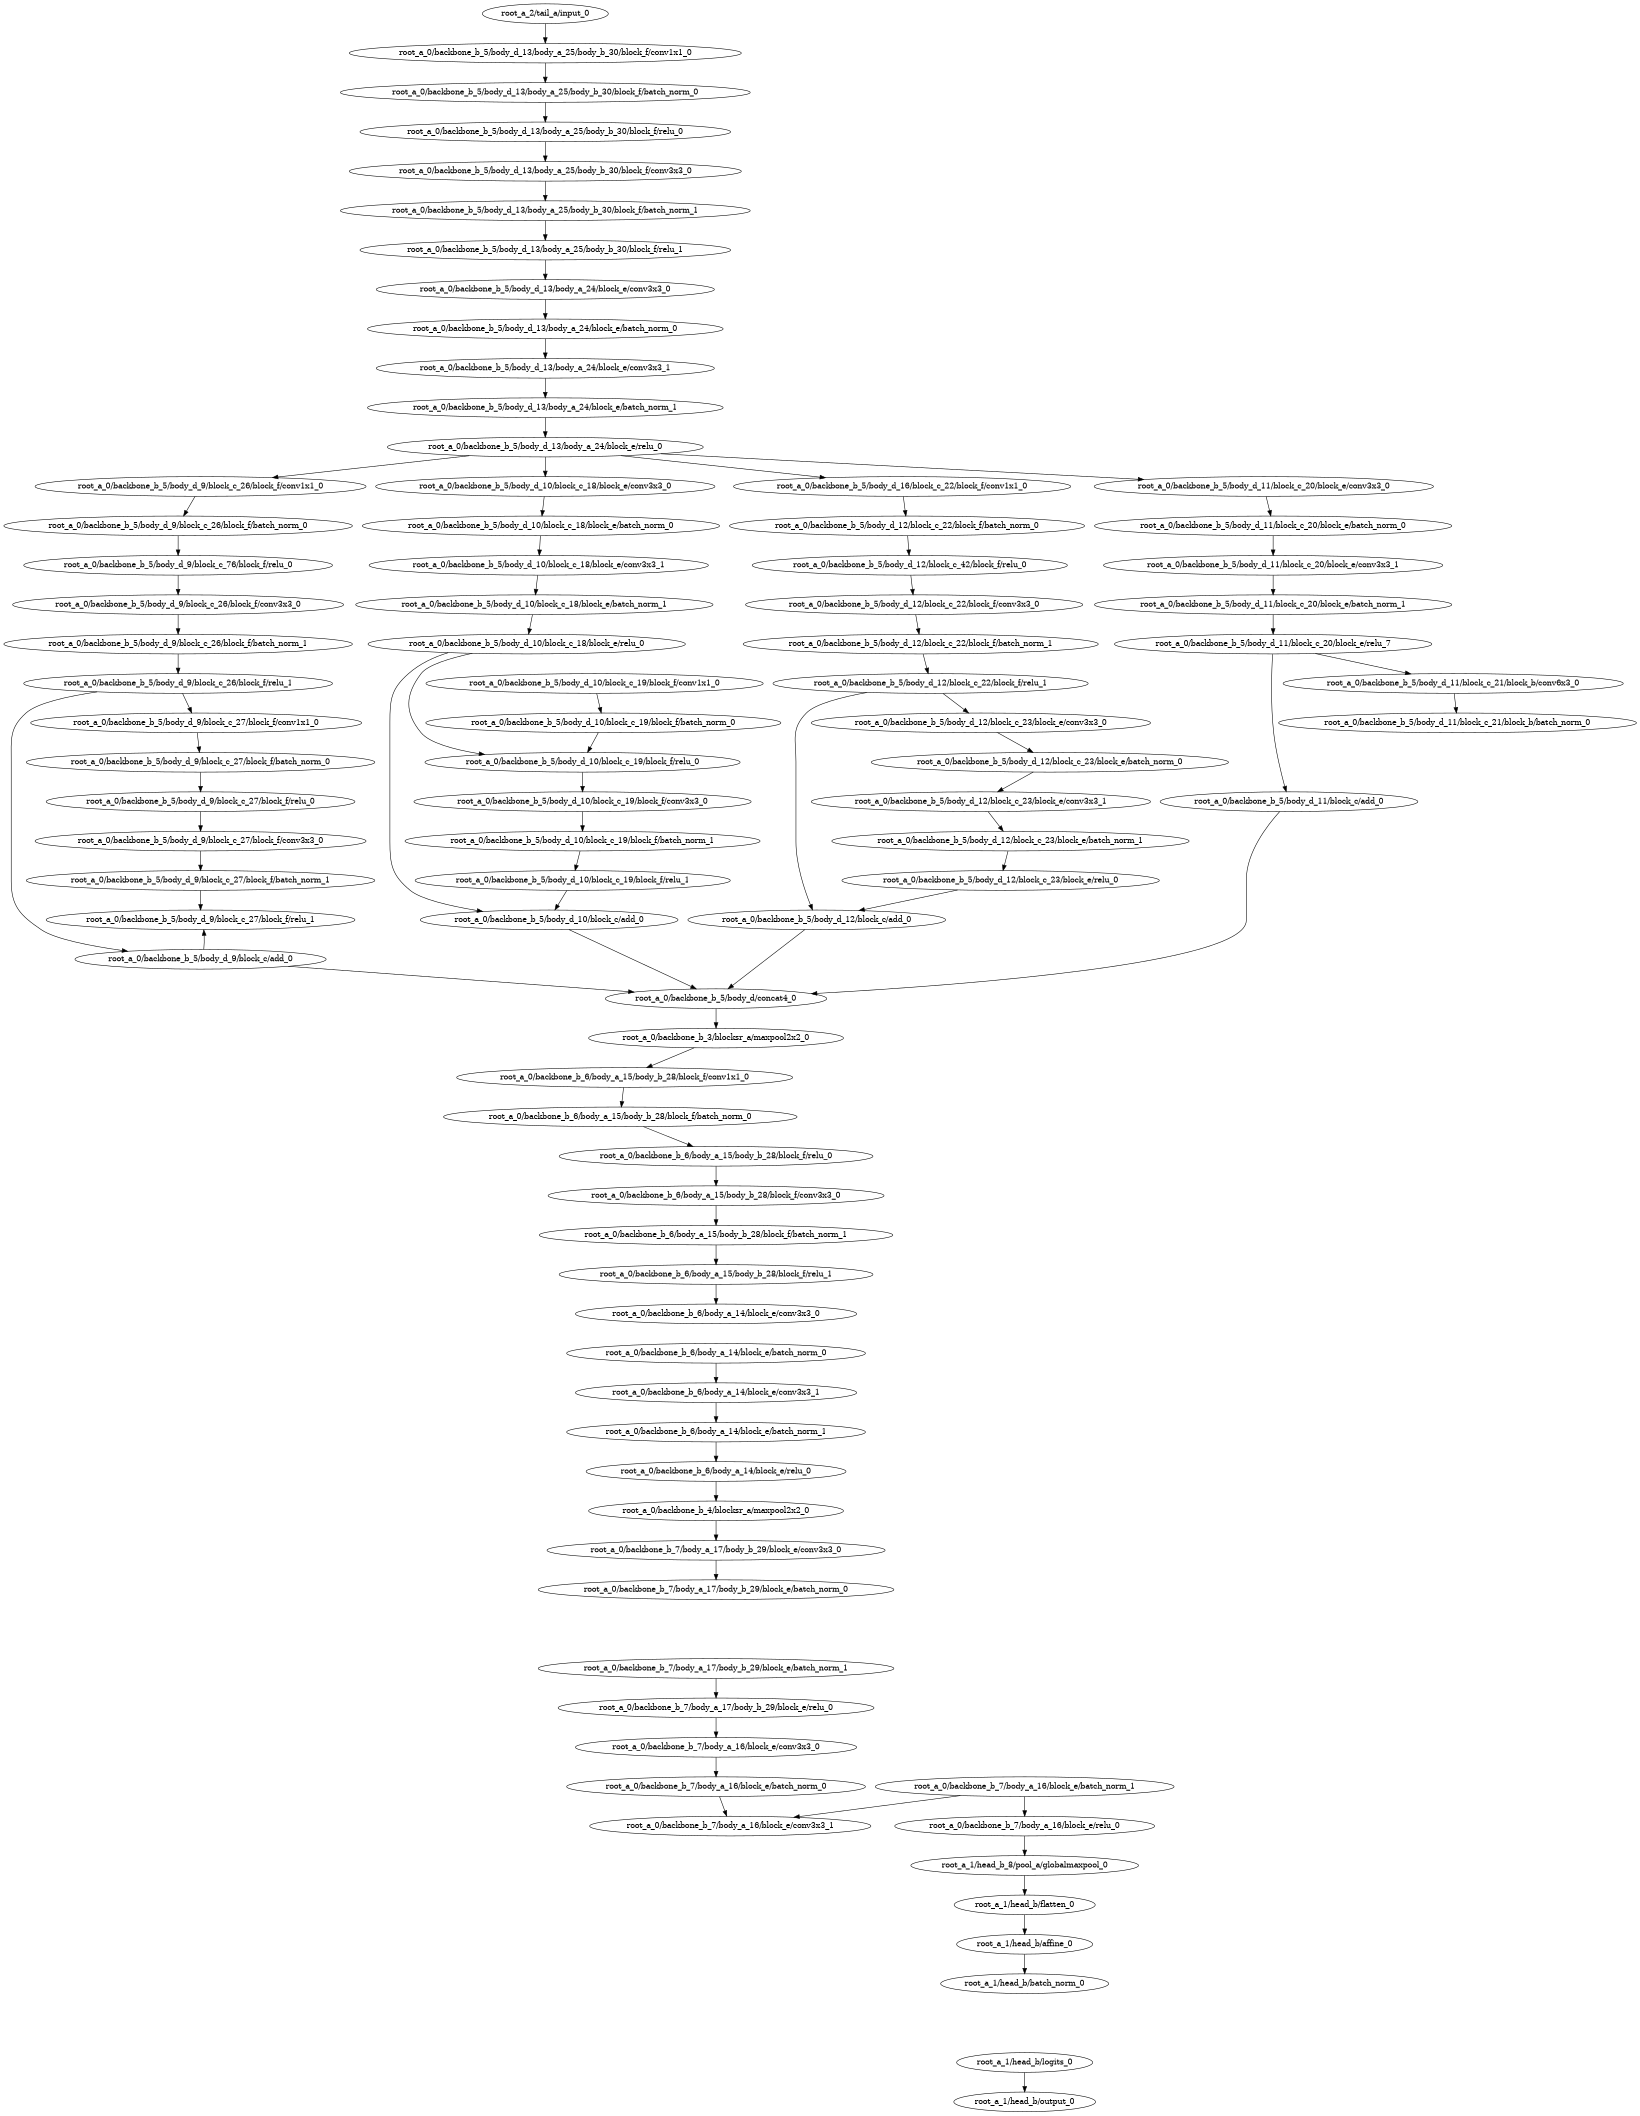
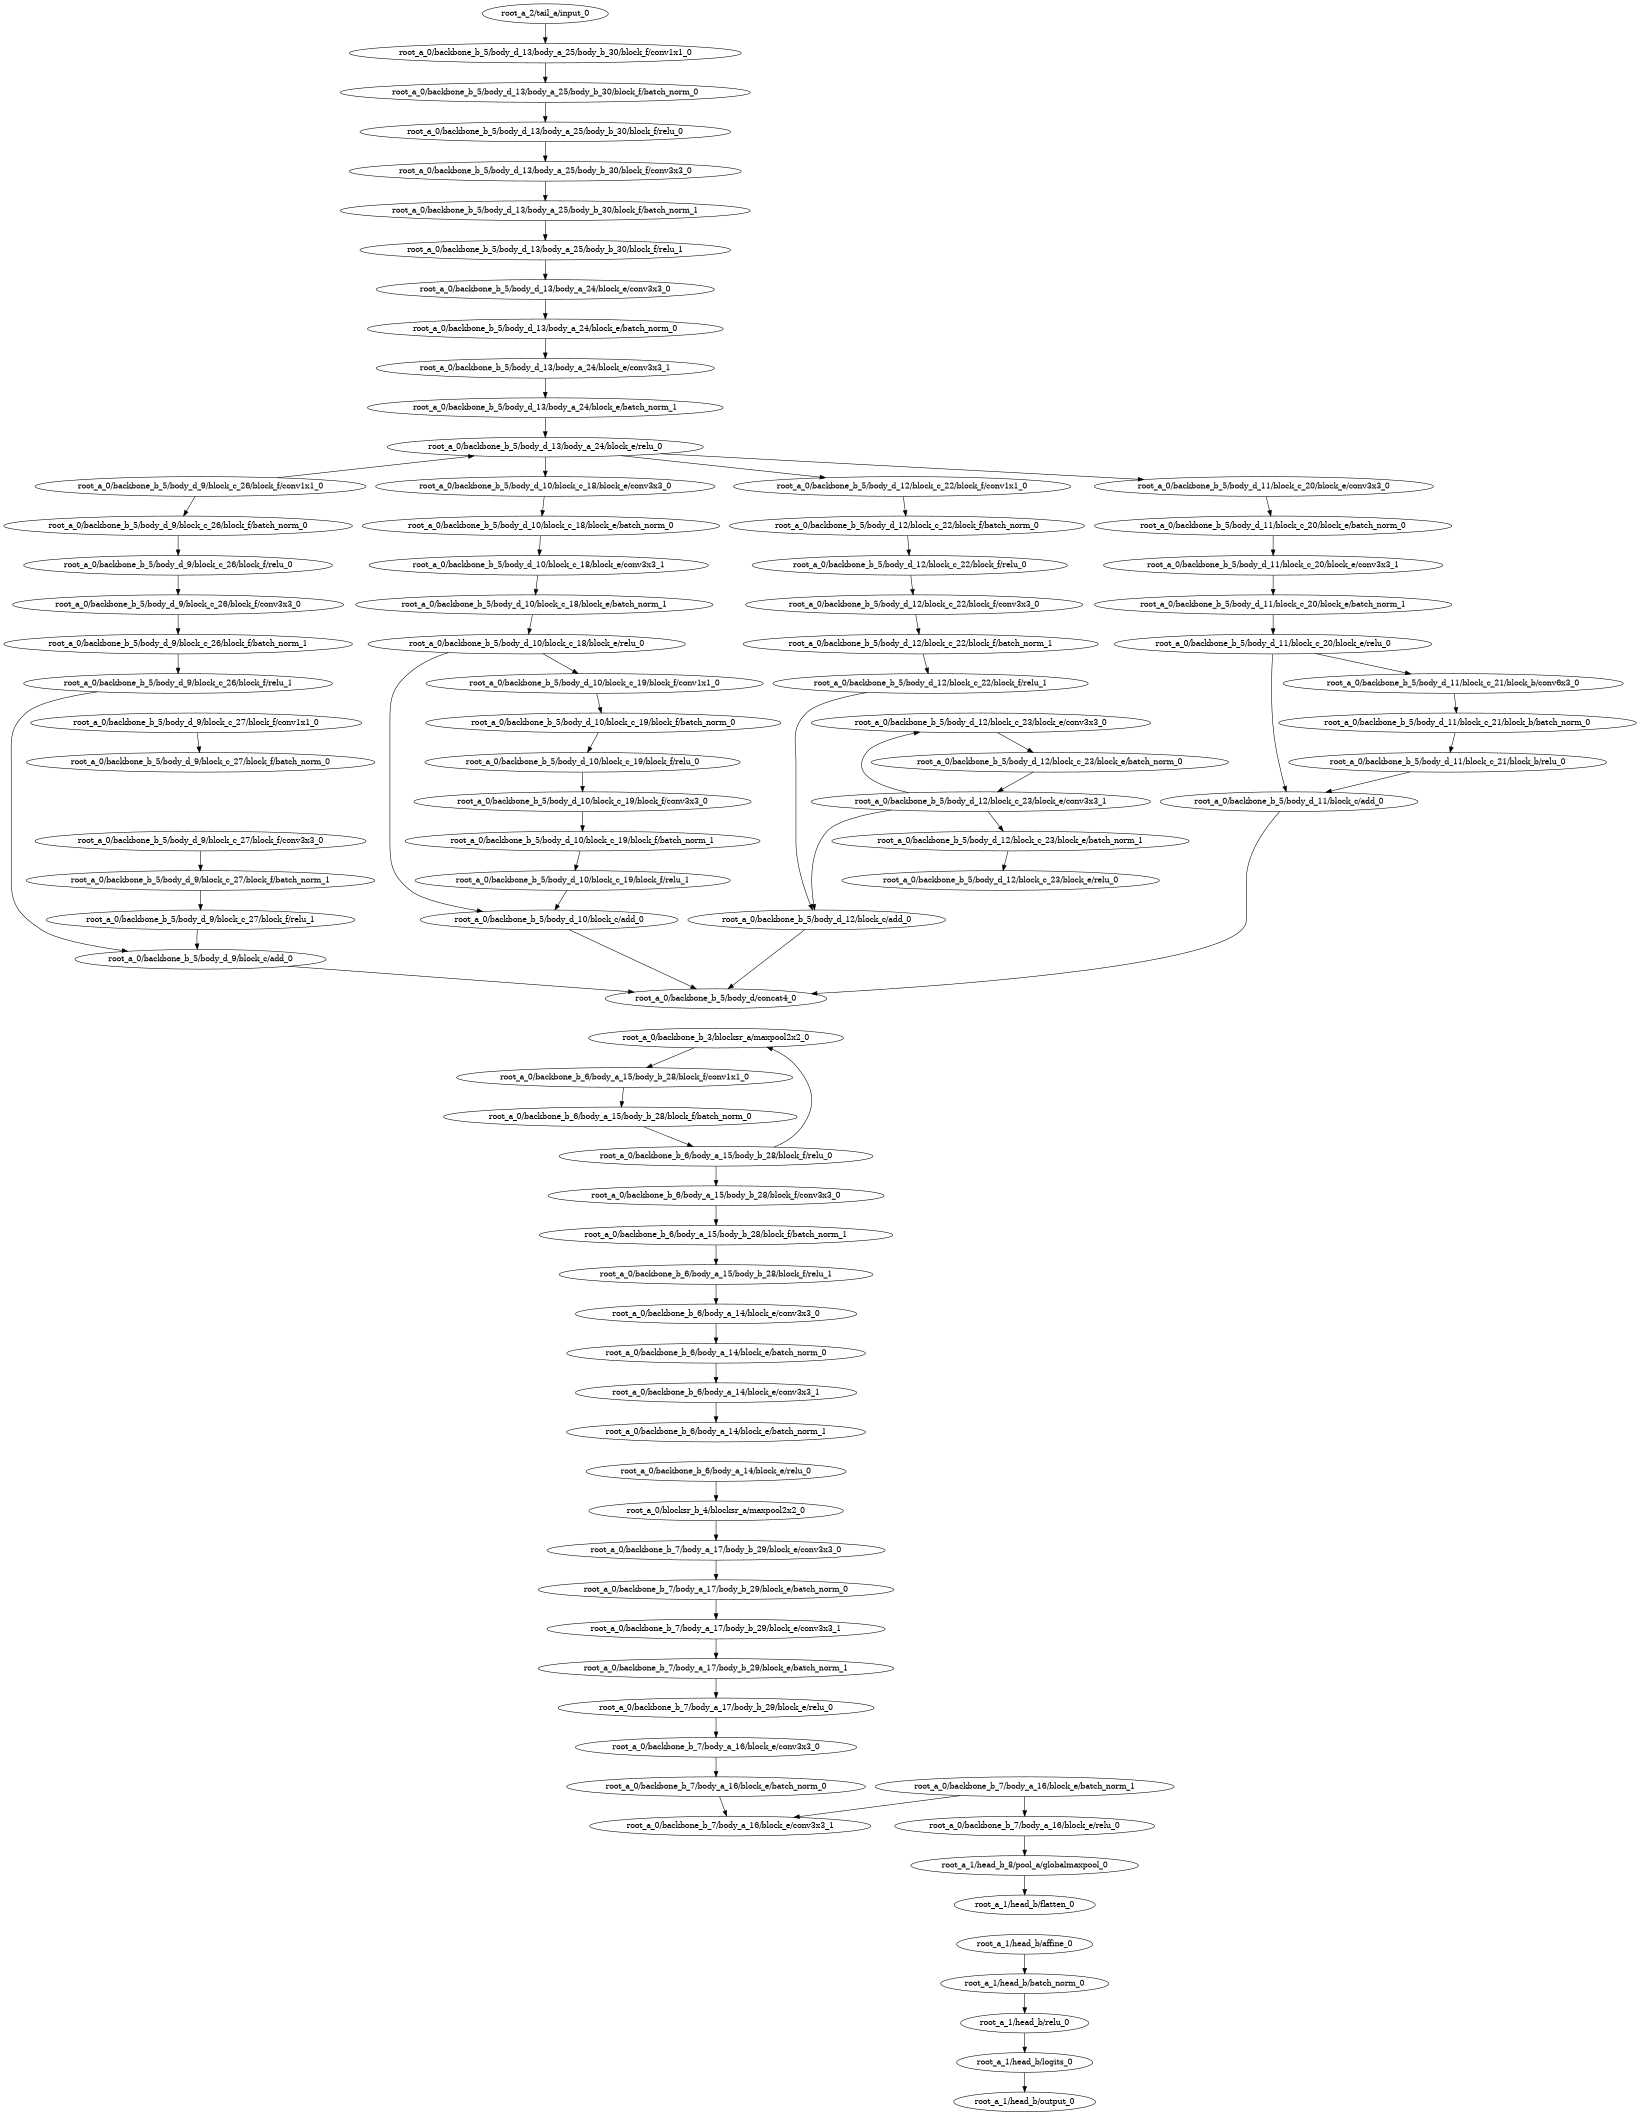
(374, 466) -> (373, 467)
(902, 486) -> (902, 486)
(178, 565) -> (178, 565)
(910, 565) -> (910, 565)
(1273, 644) -> (1273, 644)
(186, 701) -> none
(954, 702) -> (862, 761)
(409, 707) -> (558, 662)
none -> (1448, 762)
(201, 802) -> none
(911, 900) -> (825, 835)
(204, 942) -> (197, 937)
(716, 1016) -> (812, 1098)
none -> (716, 1331)
(716, 1449) -> none
(716, 1511) -> (716, 1511)
none -> (716, 1629)
(1025, 1922) -> none
none -> (1025, 2023)
